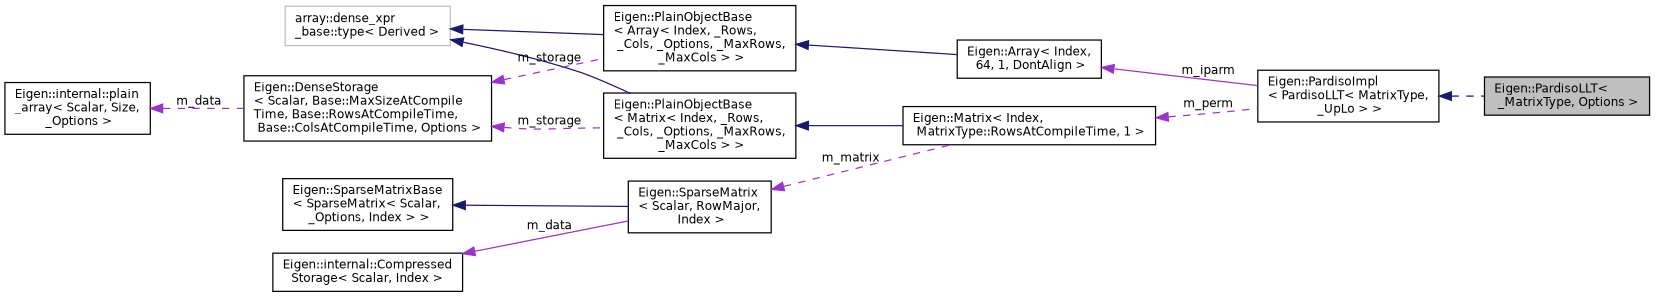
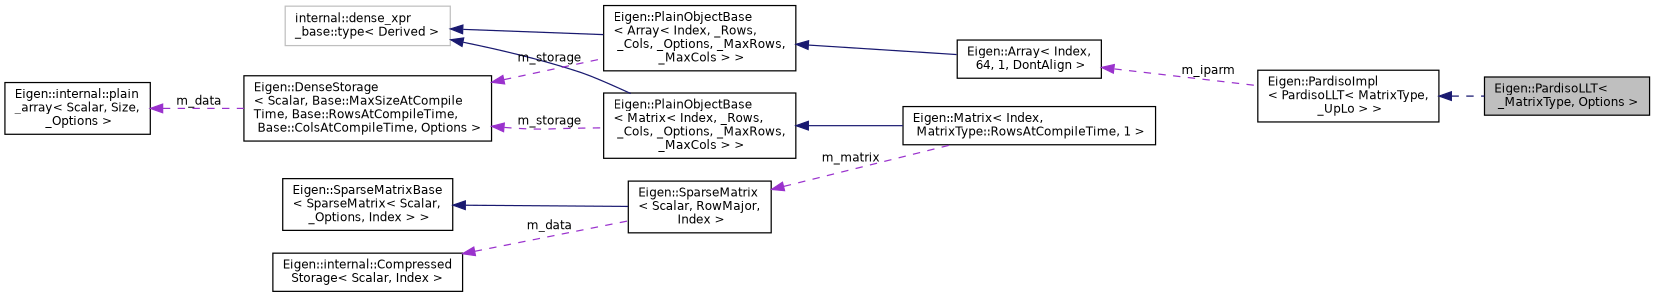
(368, 26) -> (368, 26)
(1186, 77) -> (1186, 77)
(1213, 113) -> none
(551, 236) -> (551, 236)
